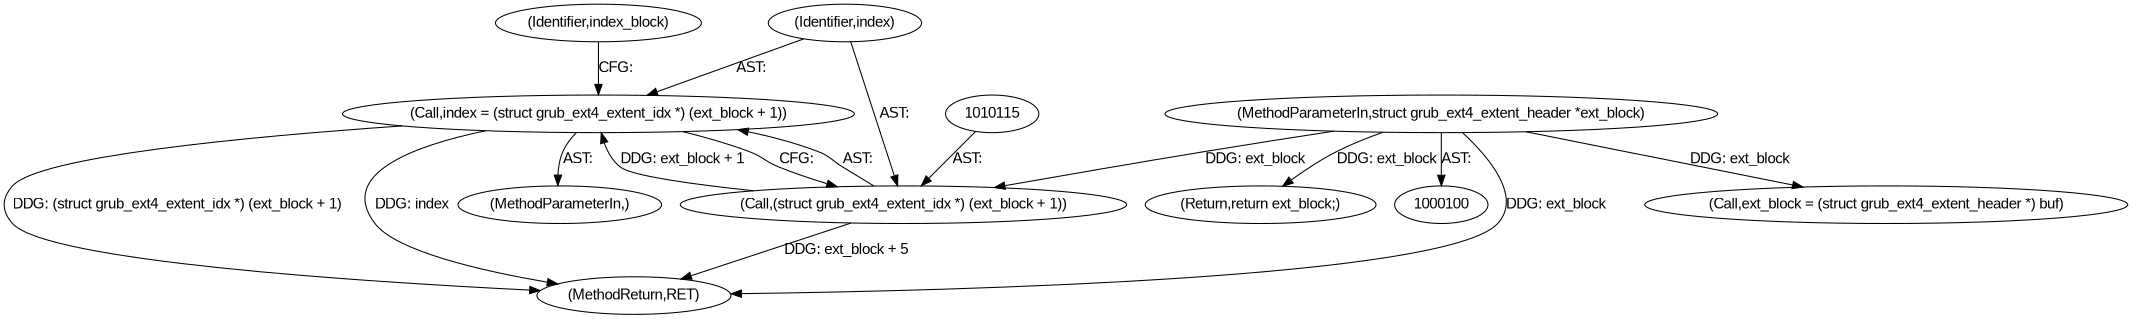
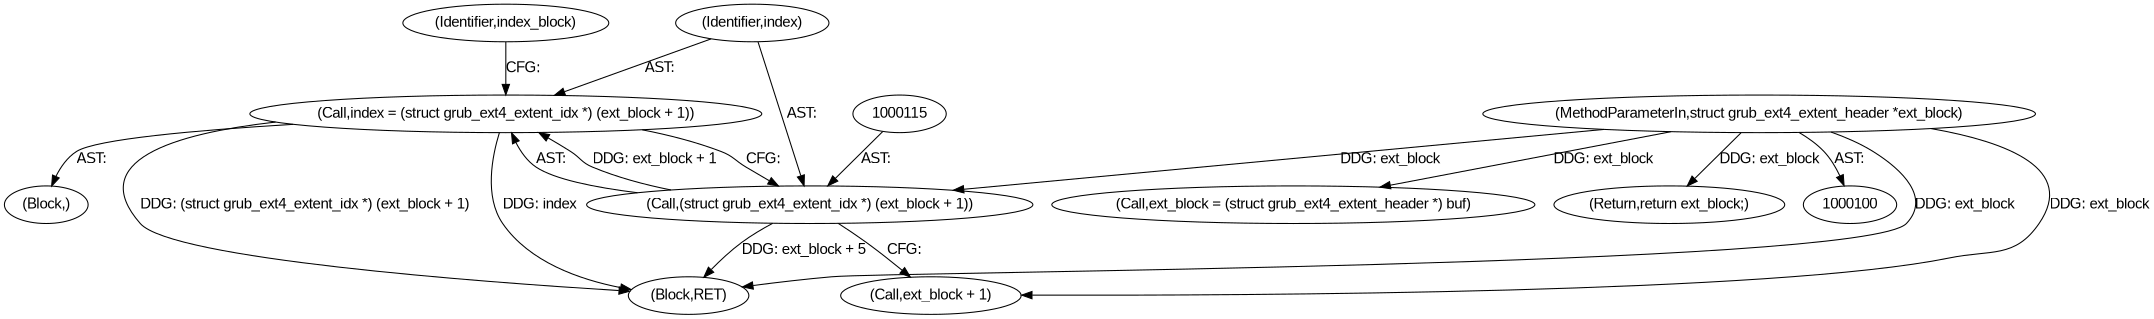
(992, 114) -> (900, 114)
(560, 205) -> (46, 205)
(634, 296) -> (689, 296)
none -> (931, 296)
